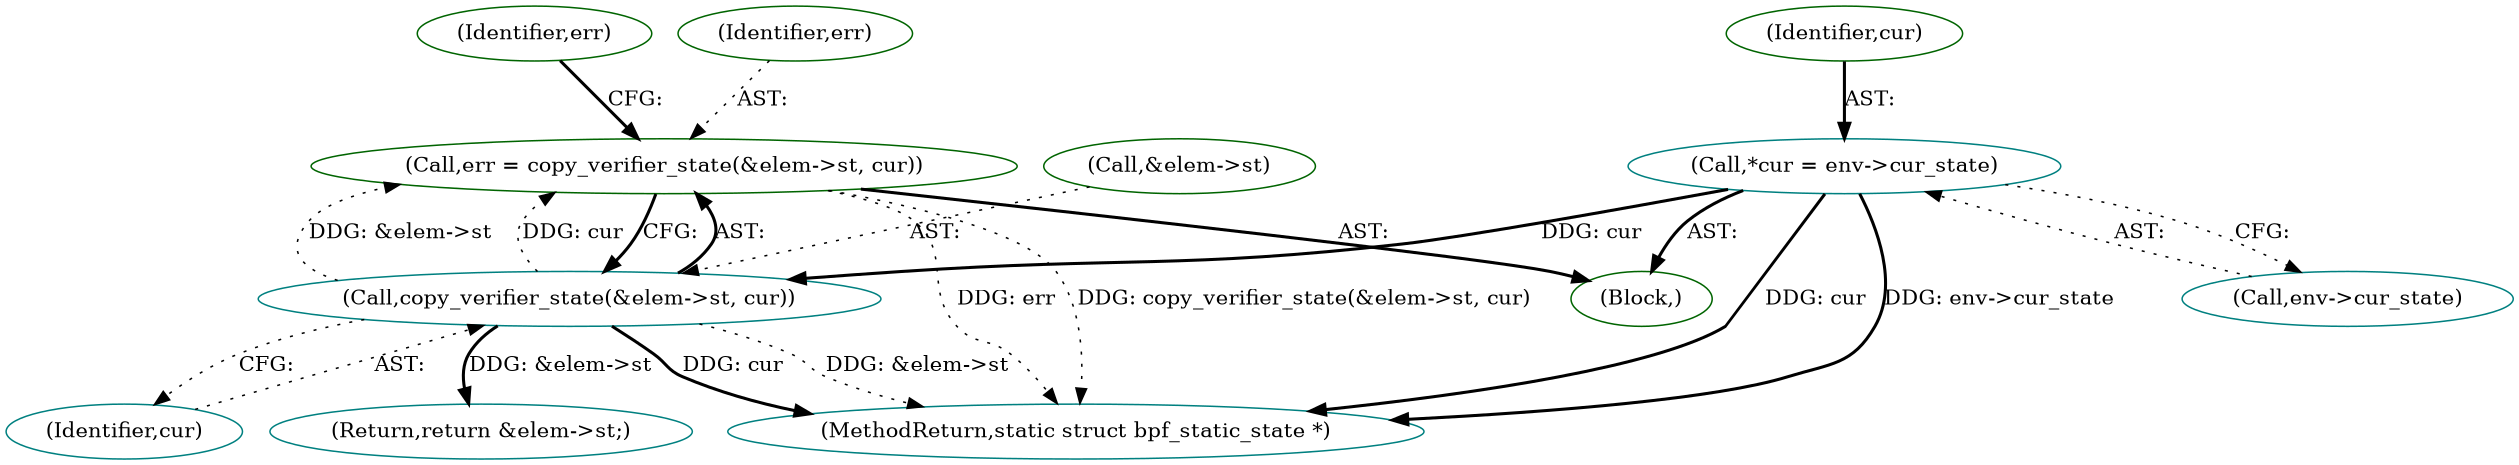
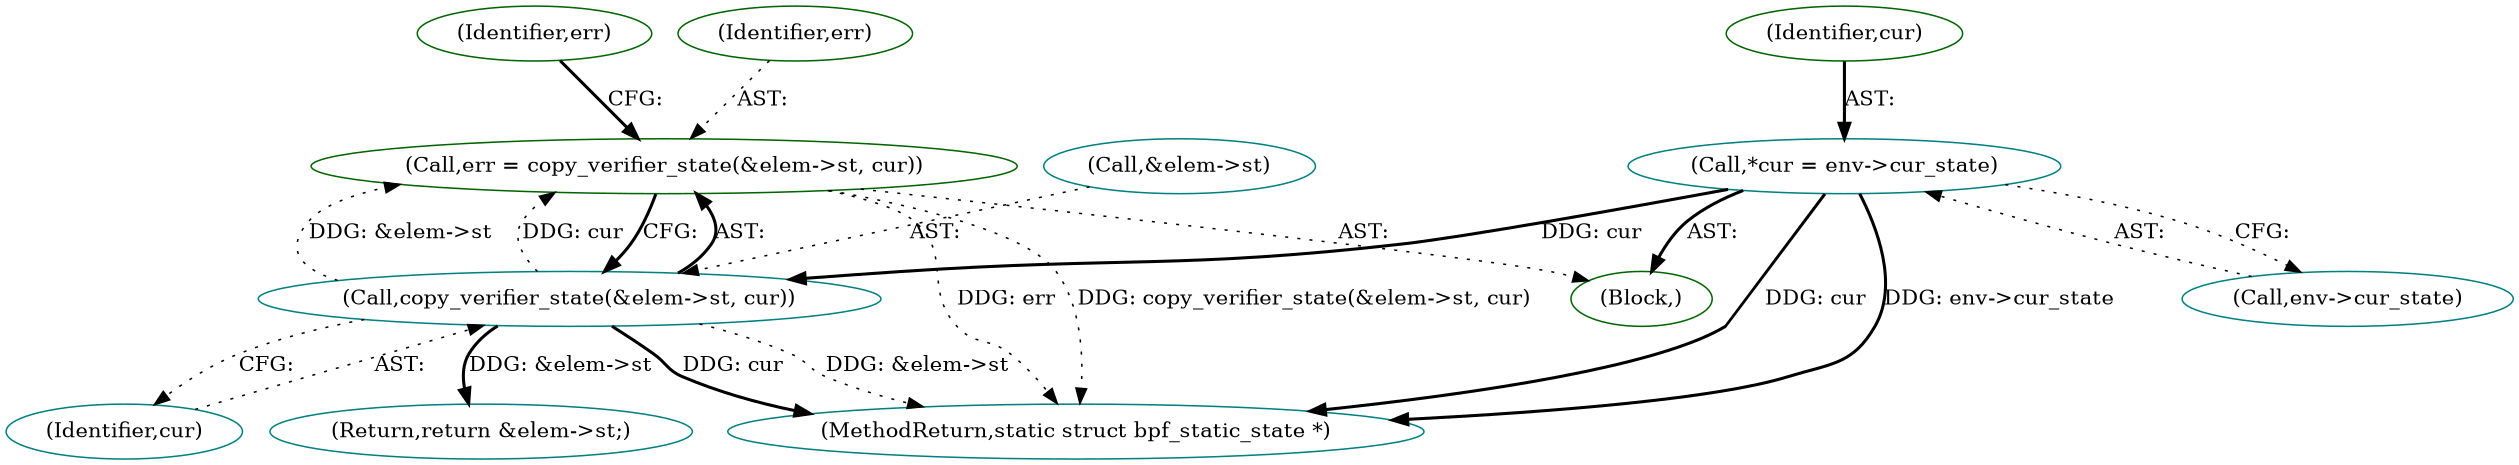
(1180, 166) -> (1180, 166)
(1218, 229) -> (1218, 229)
